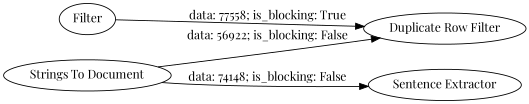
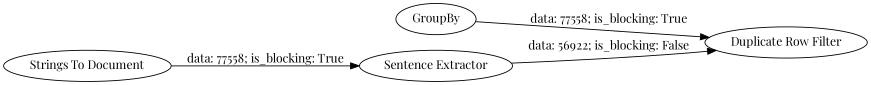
(87, 19) -> (436, 19)
(265, 53) -> (609, 58)
(268, 78) -> (265, 59)
